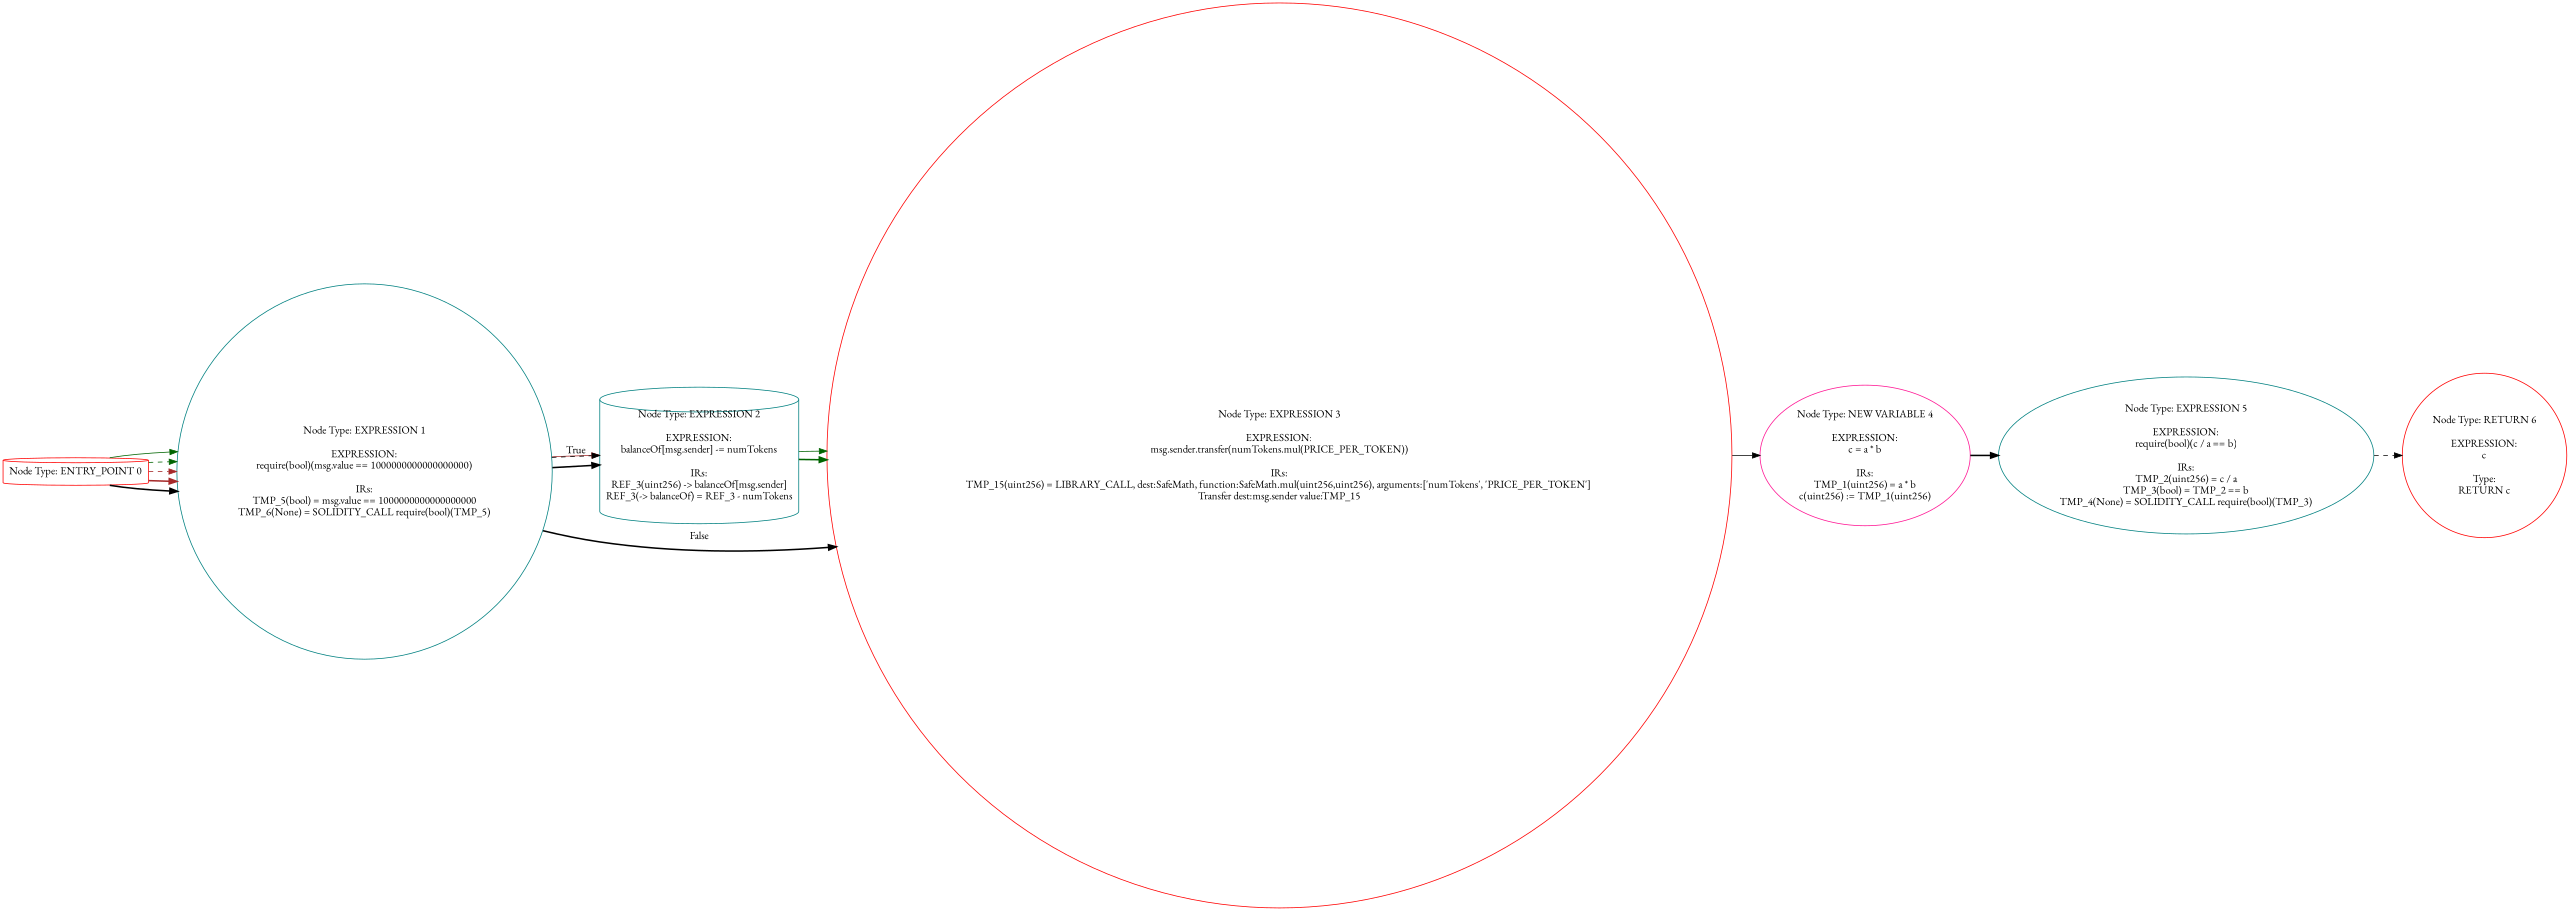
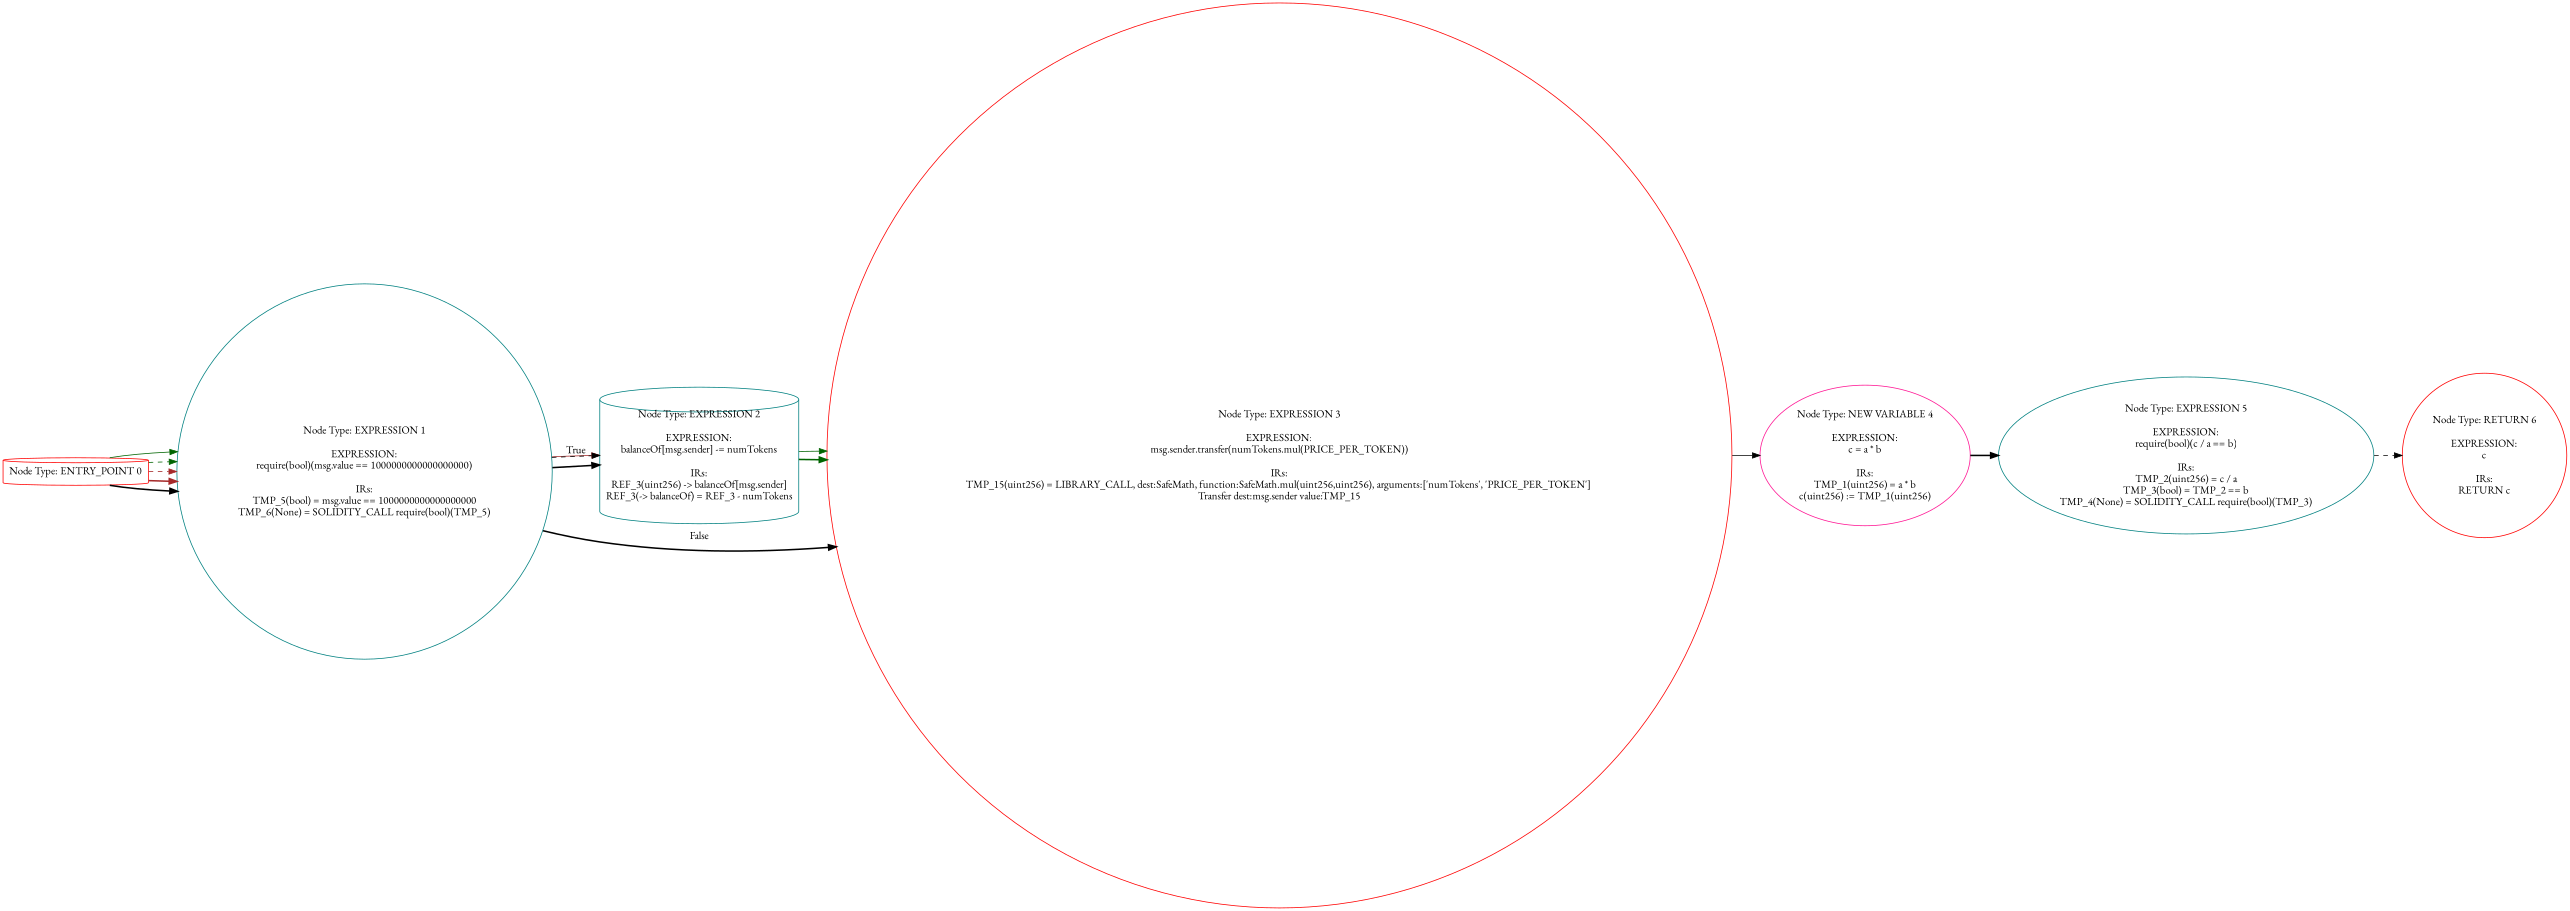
(2485, 455) -> (2485, 455)
